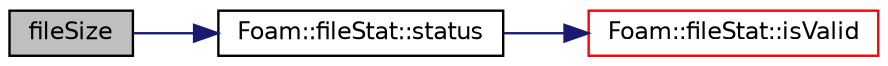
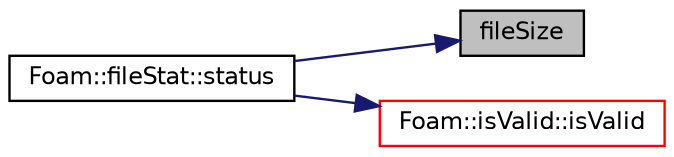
(163, 33) -> (365, 52)
(733, 33) -> (522, 123)
